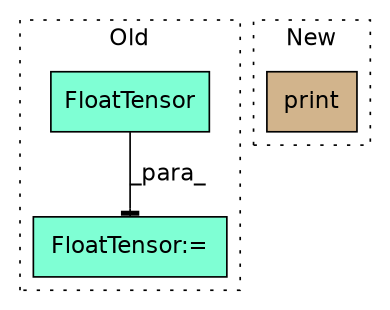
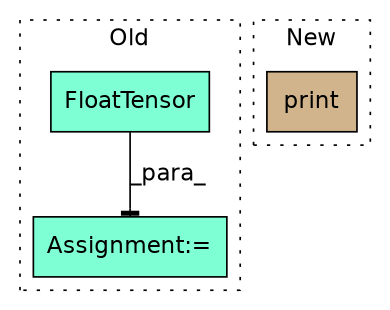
(130, 247) -> (130, 247)
